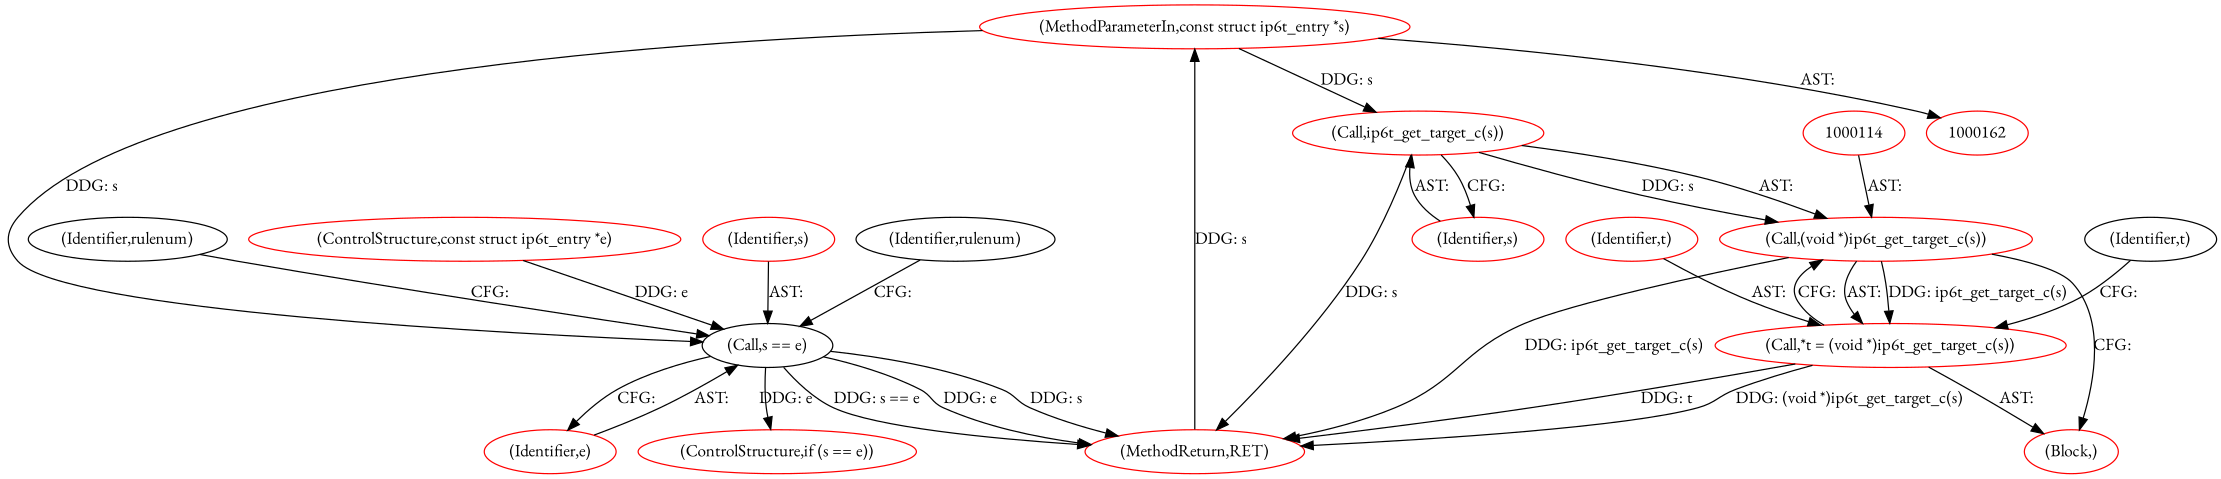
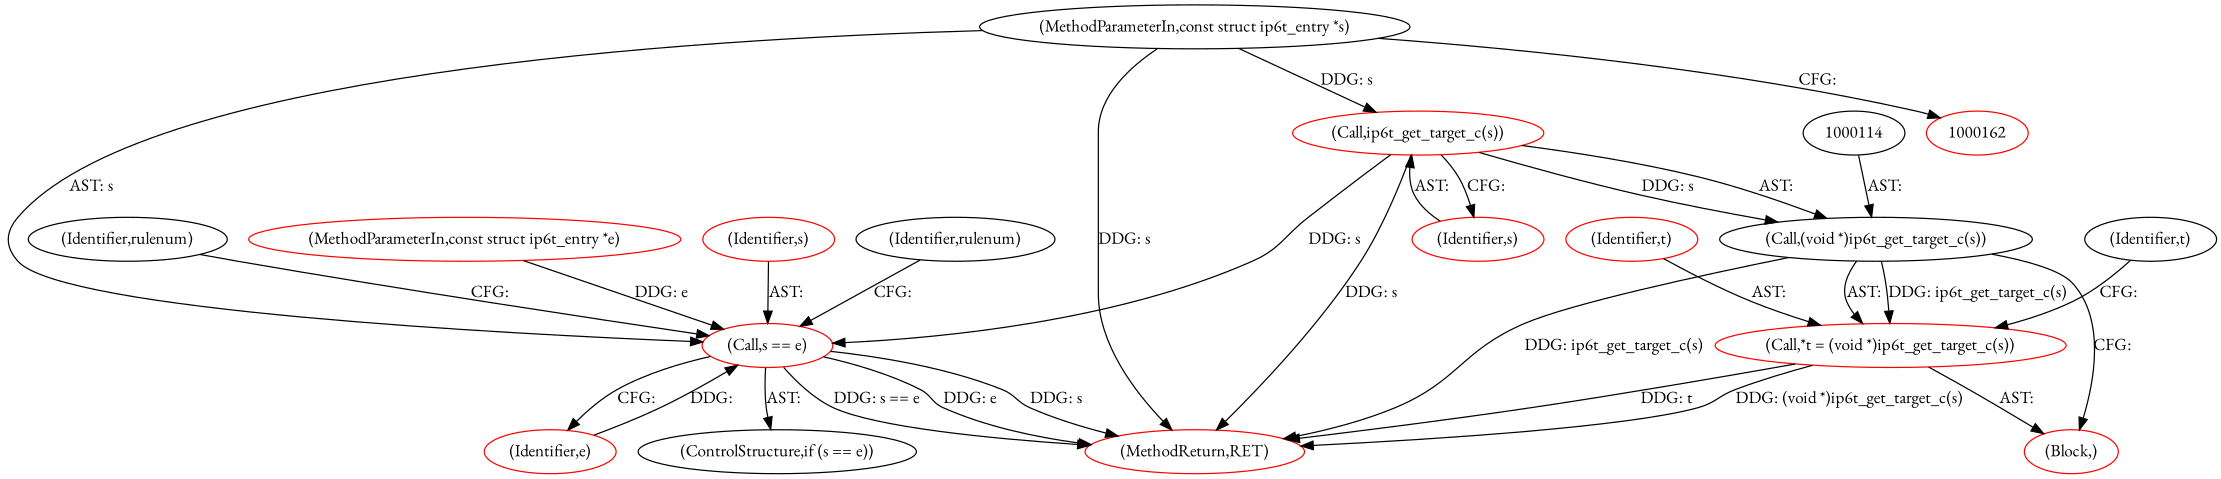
(1195, 27) -> (1195, 27)
(1820, 80) -> (1820, 80)
(1854, 133) -> (1854, 133)
(92, 186) -> (92, 186)
(465, 239) -> (465, 239)
(1876, 239) -> (1876, 239)
(1195, 245) -> (1098, 233)
(1796, 298) -> none
none -> (1138, 300)
(768, 345) -> (768, 345)
(714, 399) -> (714, 399)
(786, 399) -> (786, 399)
(777, 452) -> (777, 452)
